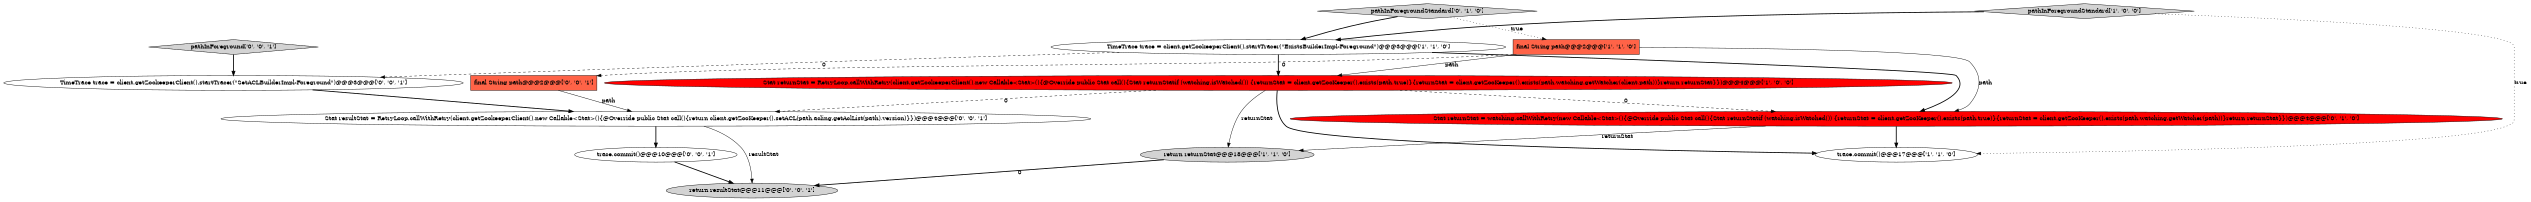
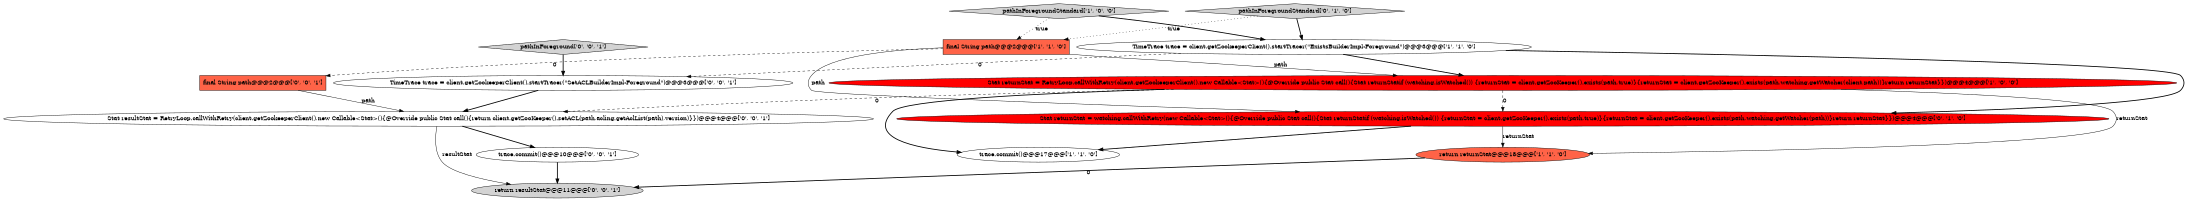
(2467, 134) -> (1035, 28)
(1227, 155) -> (1503, 155)
